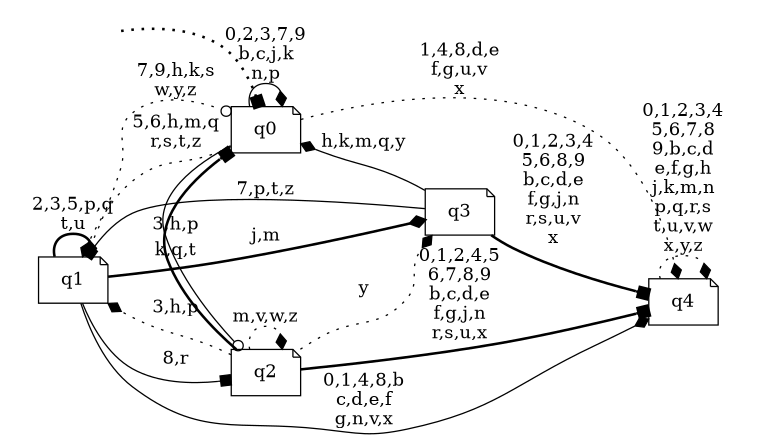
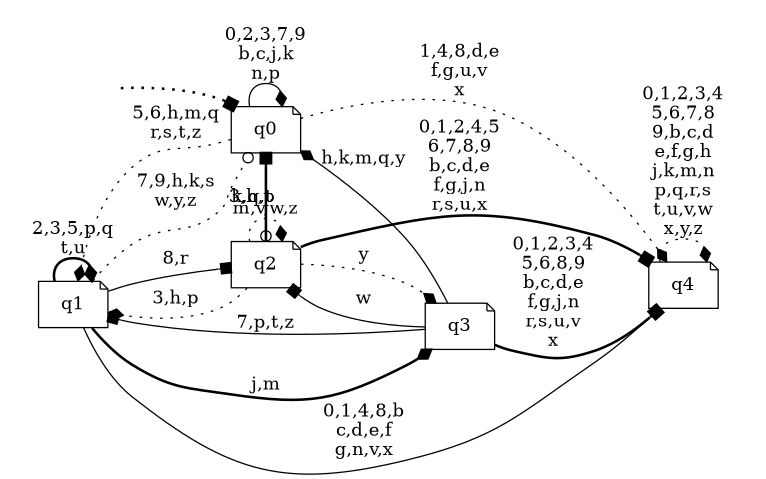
none -> (360, 320)
(341, 431) -> (359, 470)
